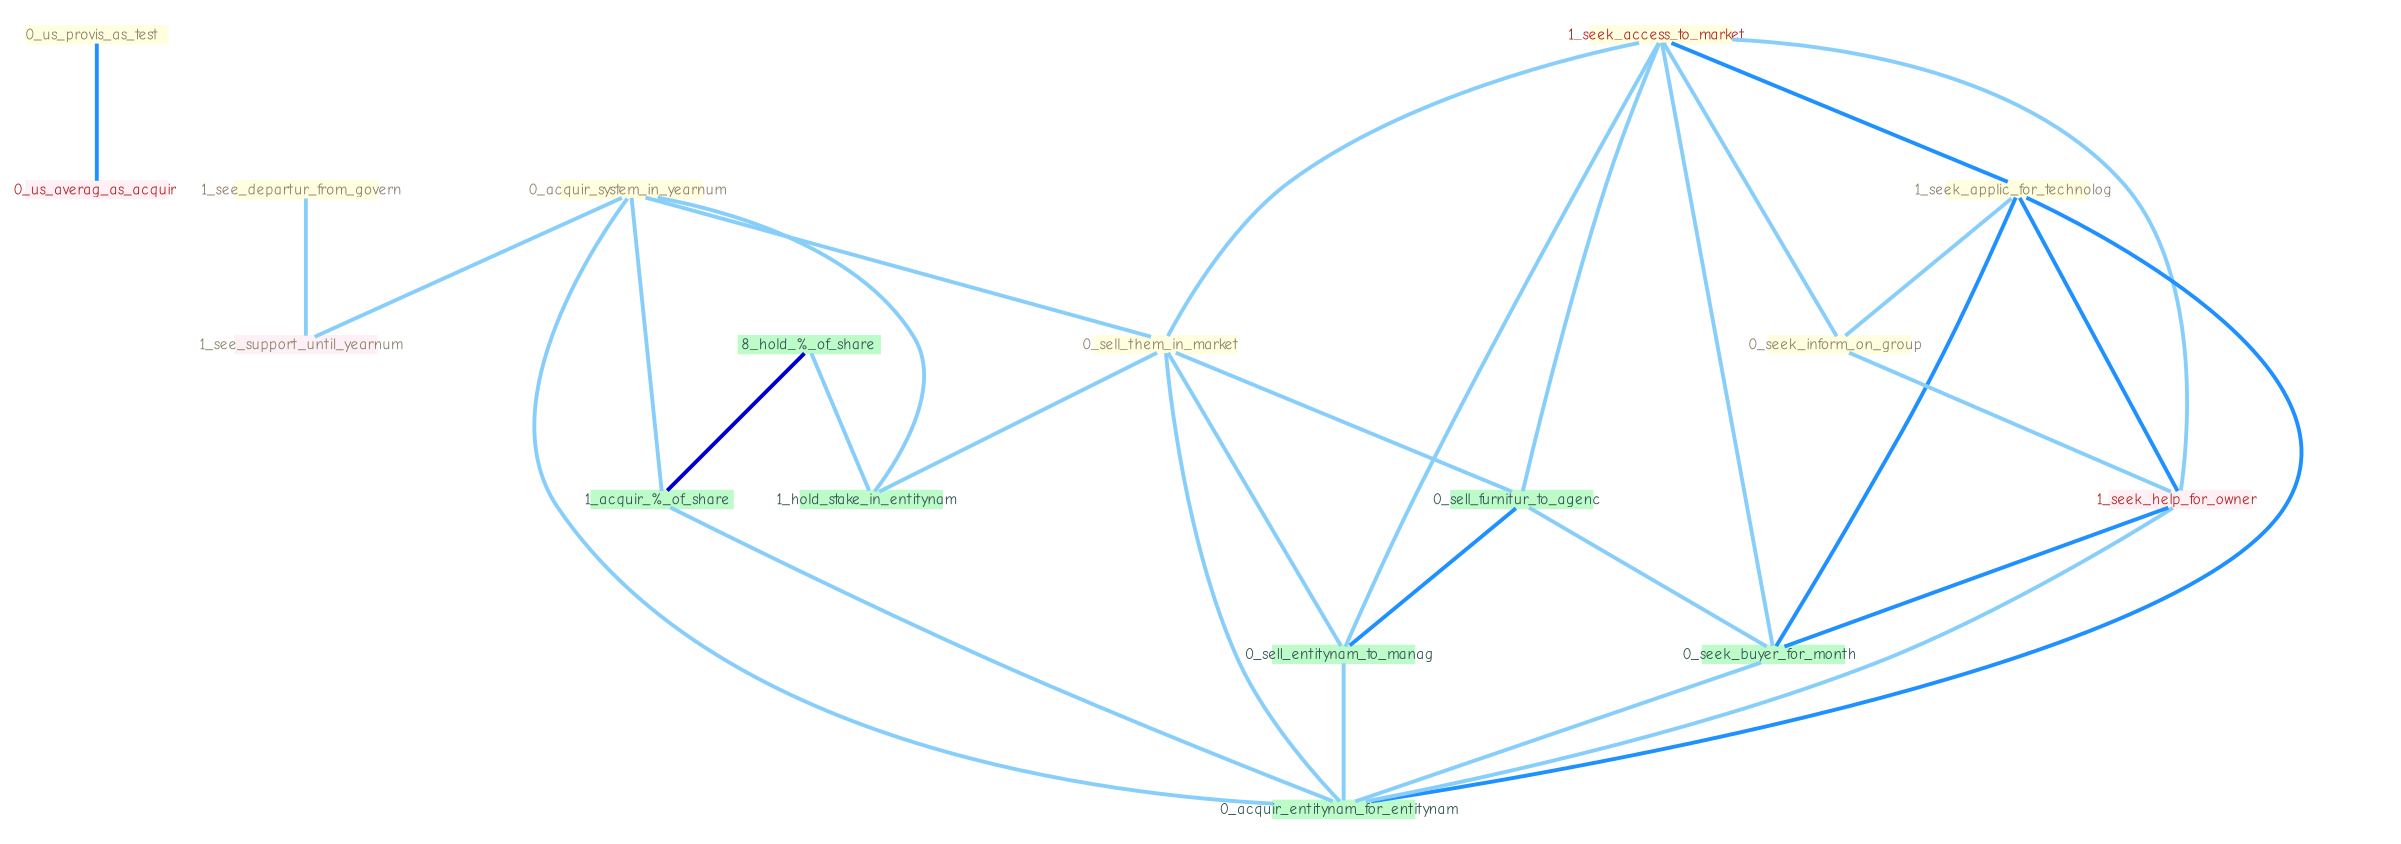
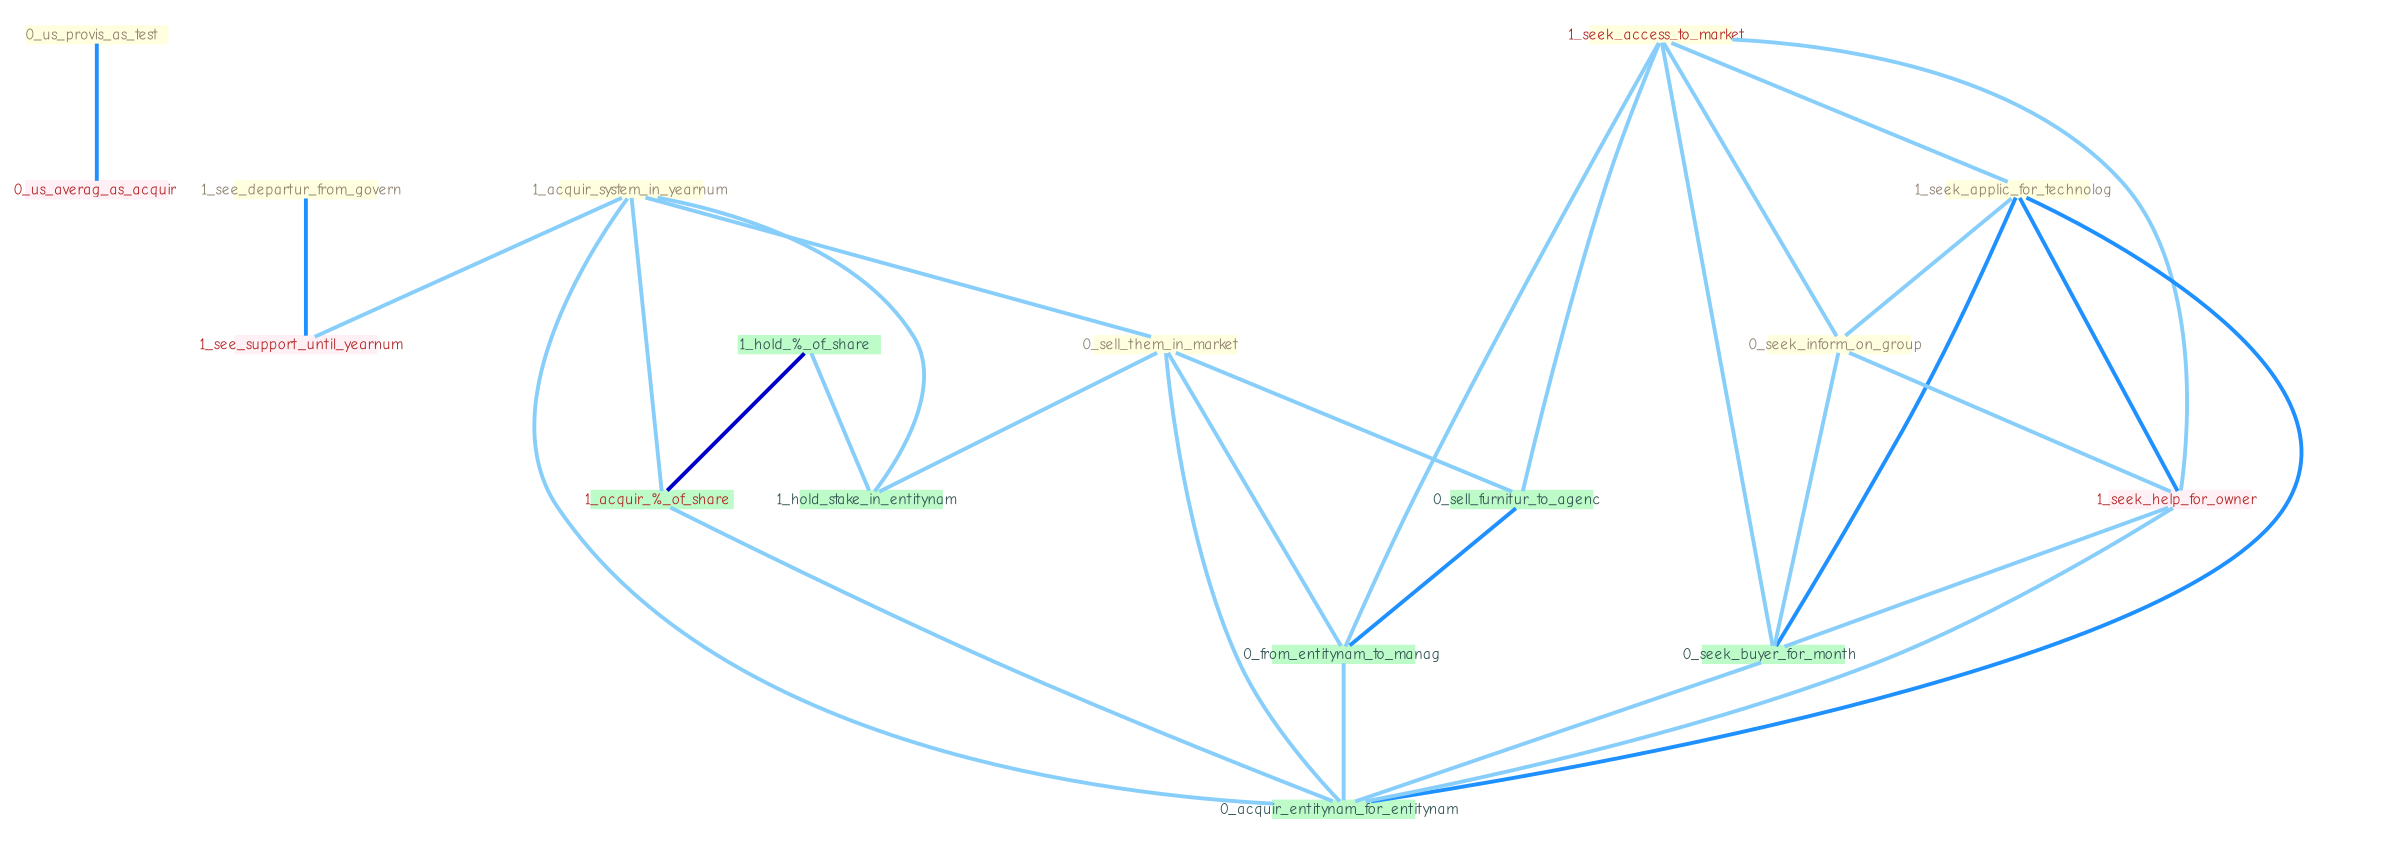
(1840, 112) -> (1840, 112)
(1367, 135) -> none
(631, 190) -> (631, 190)
(306, 267) -> (306, 267)
(306, 345) -> (306, 345)
(809, 345) -> (809, 345)
(662, 500) -> (662, 500)
(1648, 577) -> (1806, 499)
(1976, 577) -> (1976, 577)
(1344, 654) -> (1344, 654)
